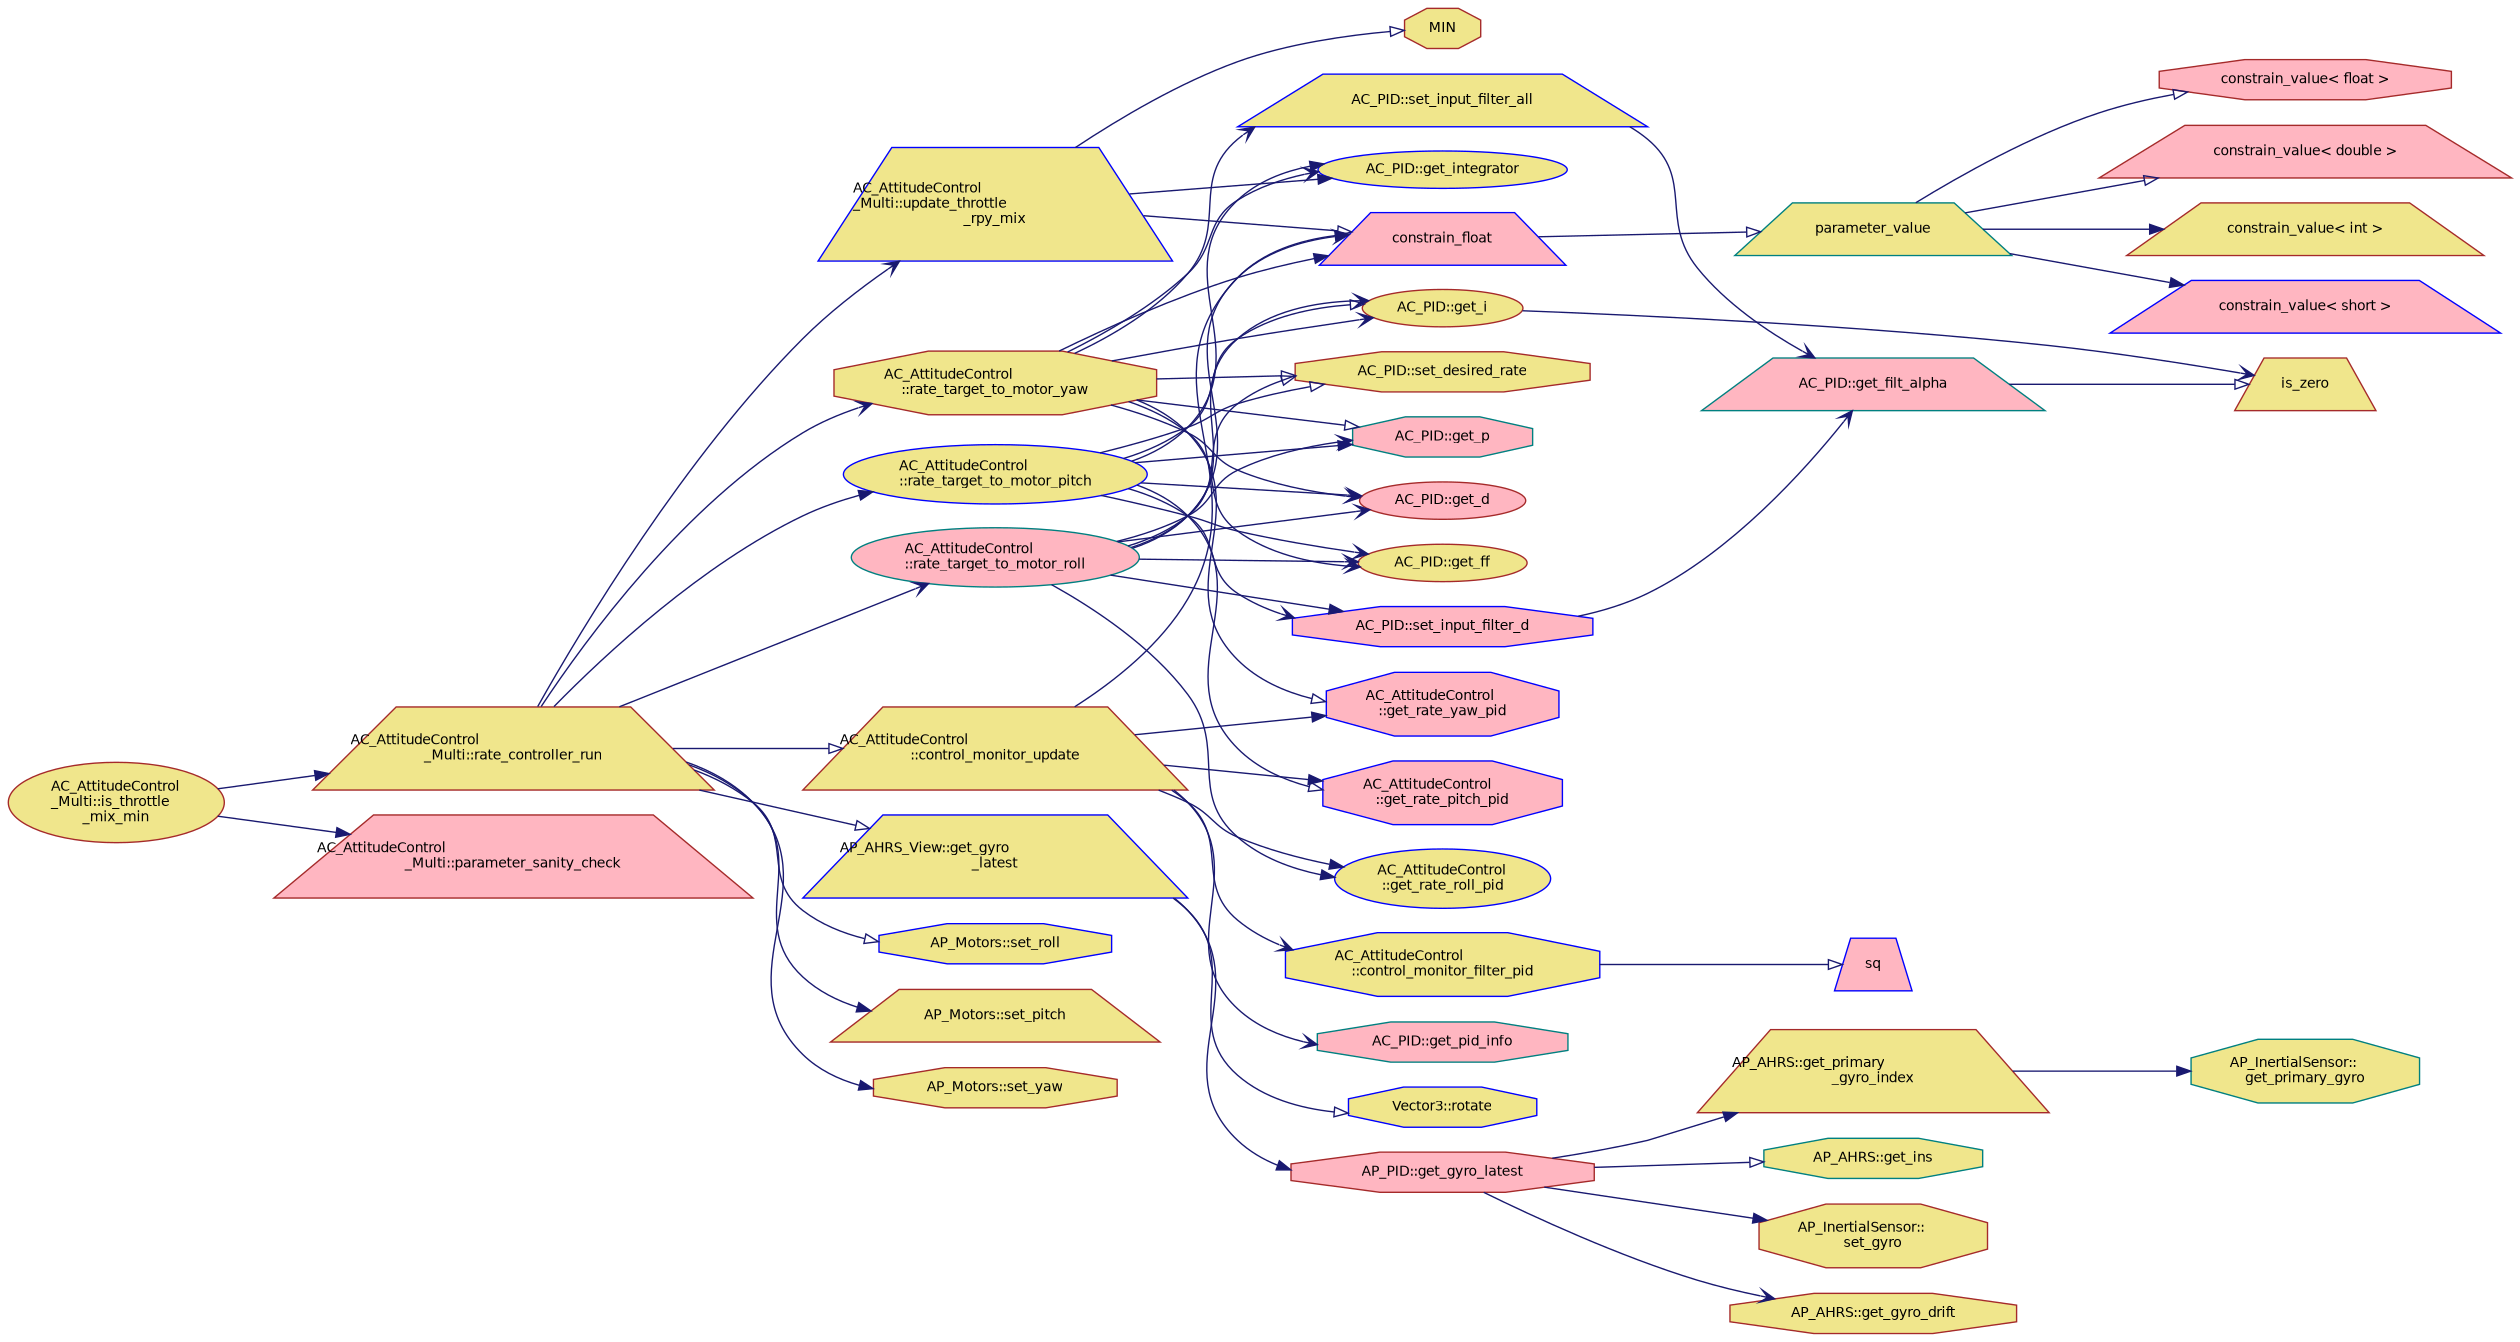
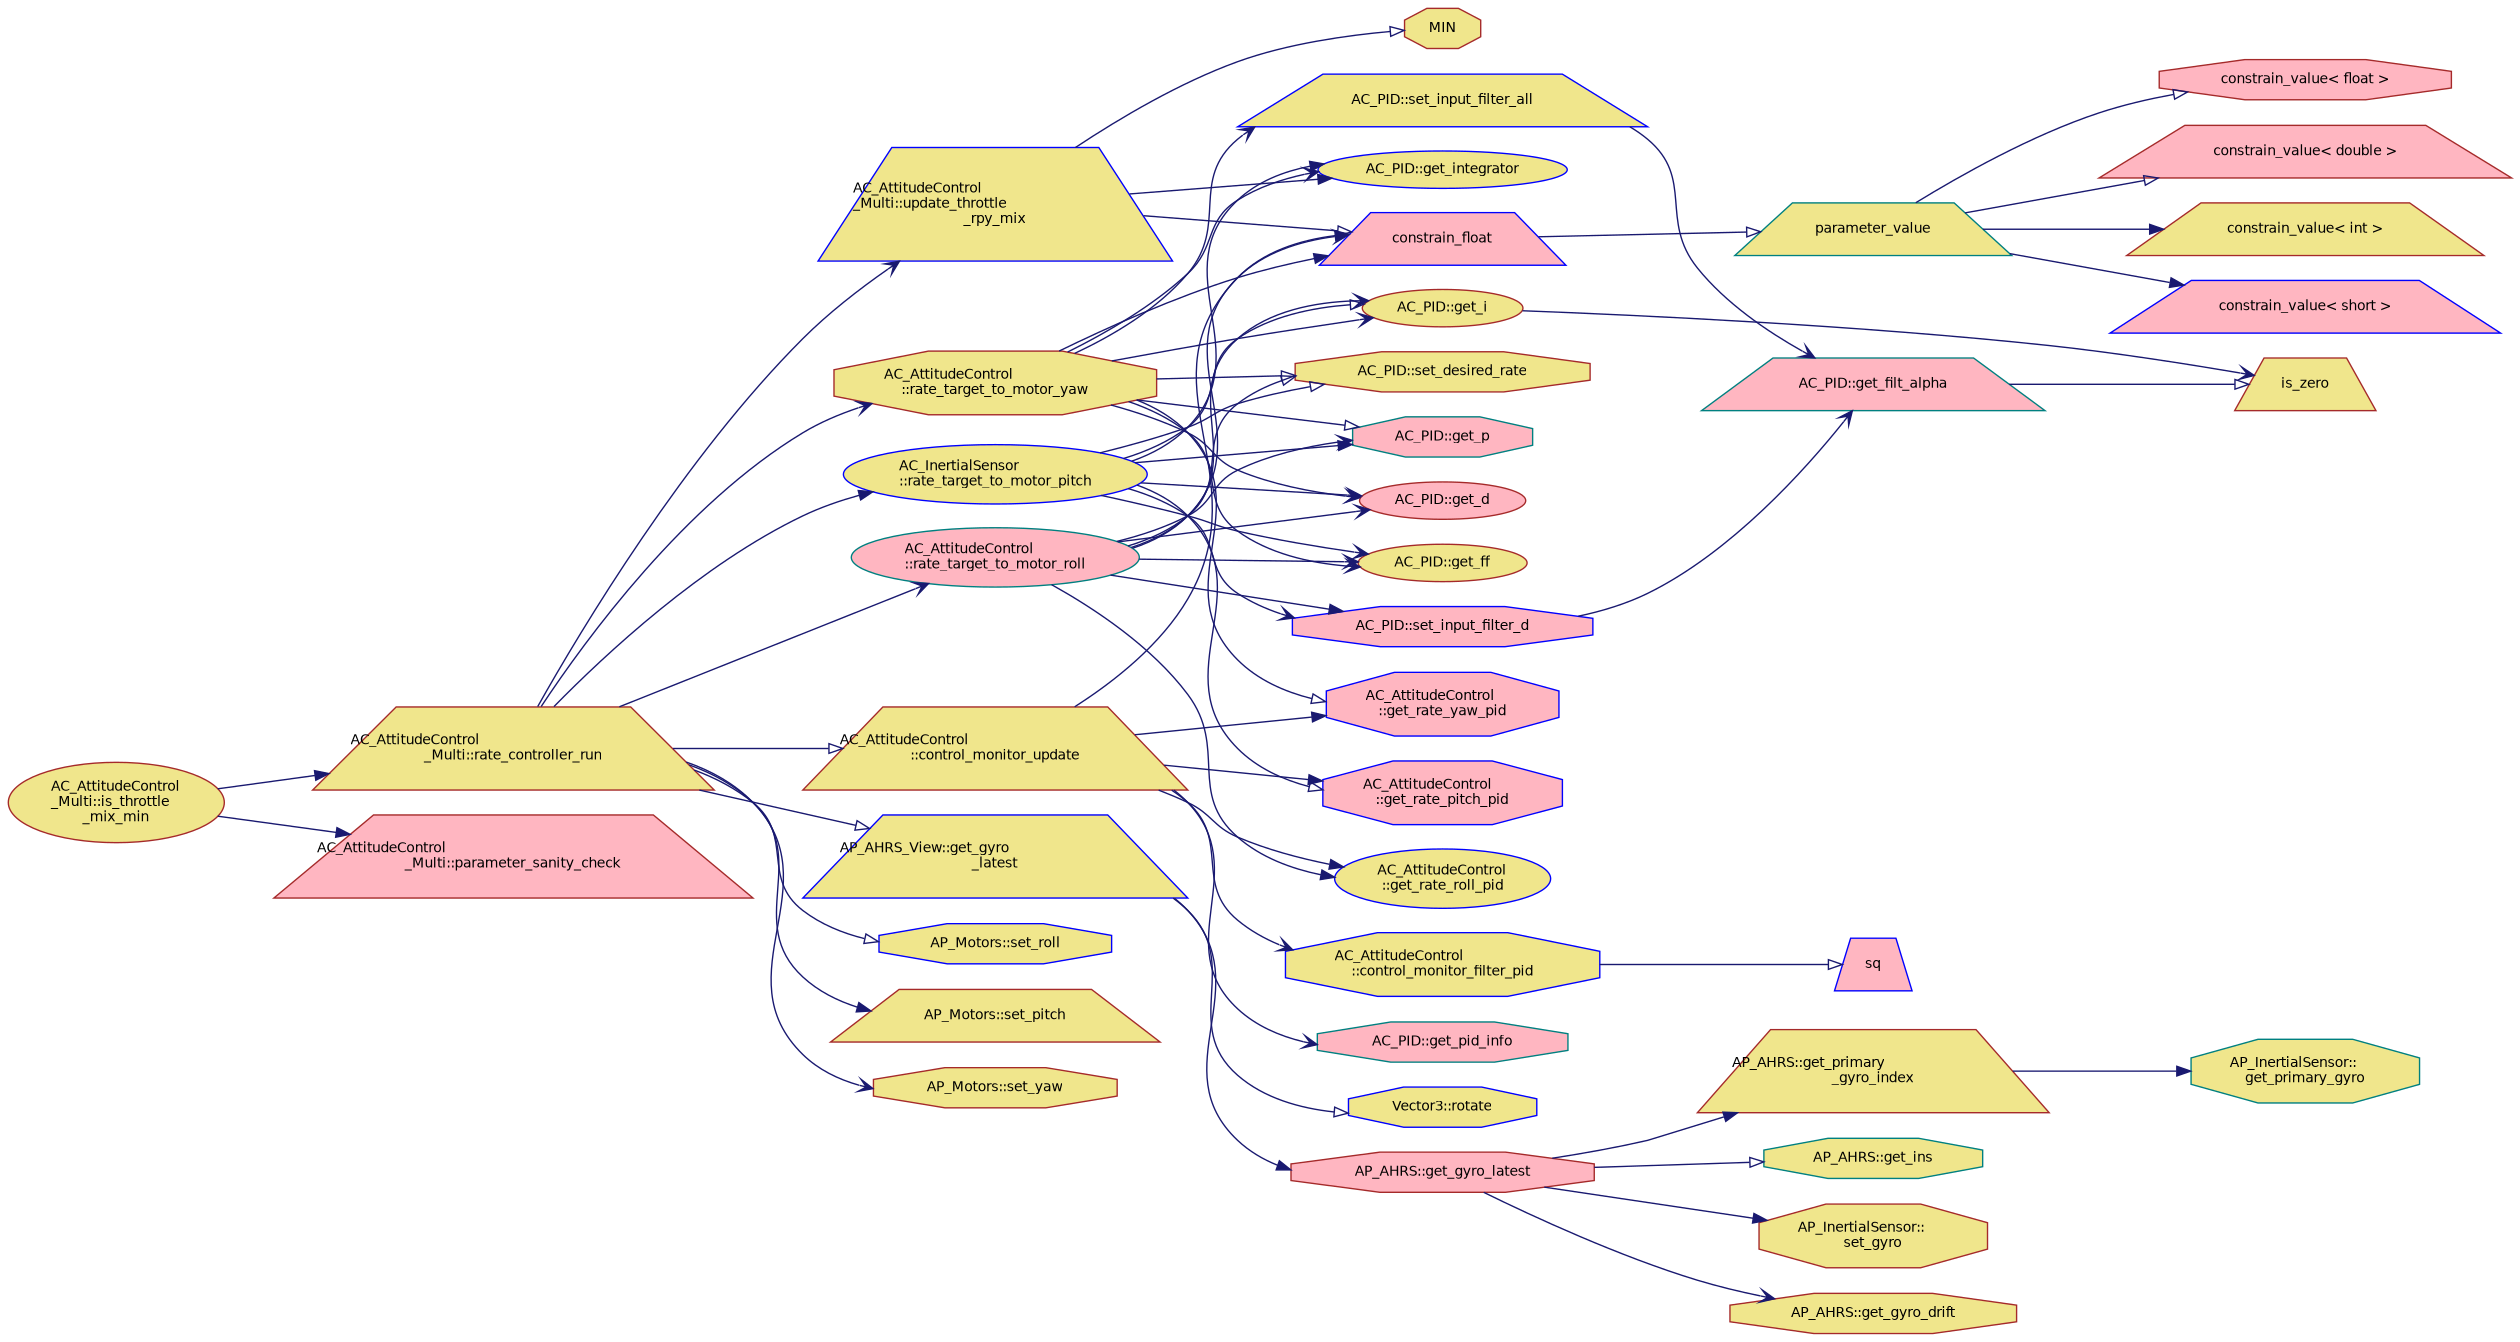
(995, 474) -> (995, 474)
(774, 953) -> (774, 953)
(1443, 1172) -> (1443, 1172)
